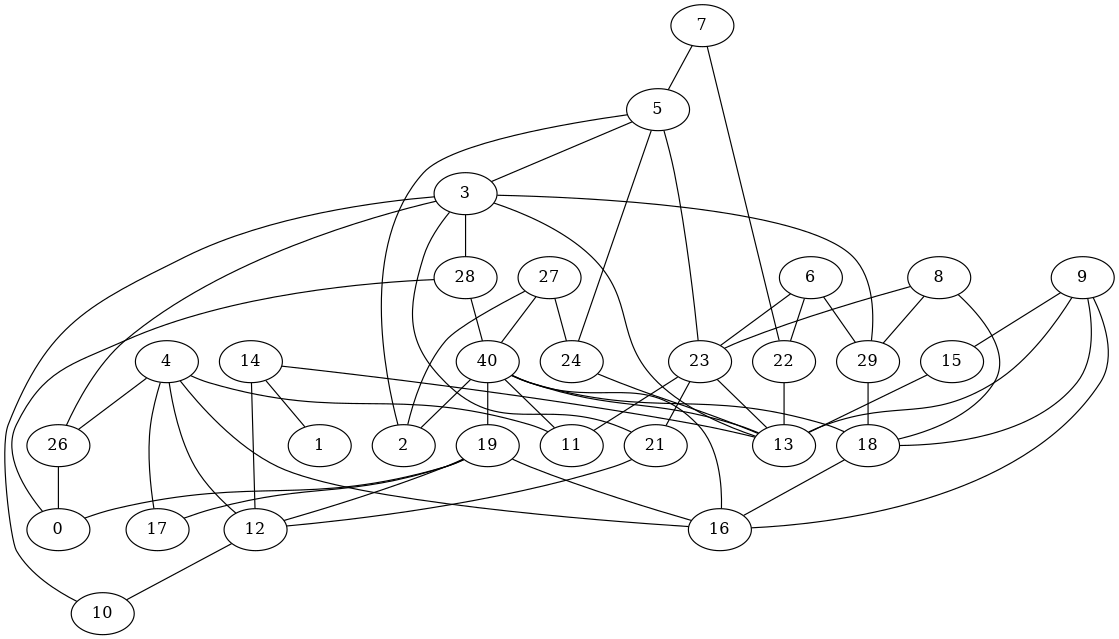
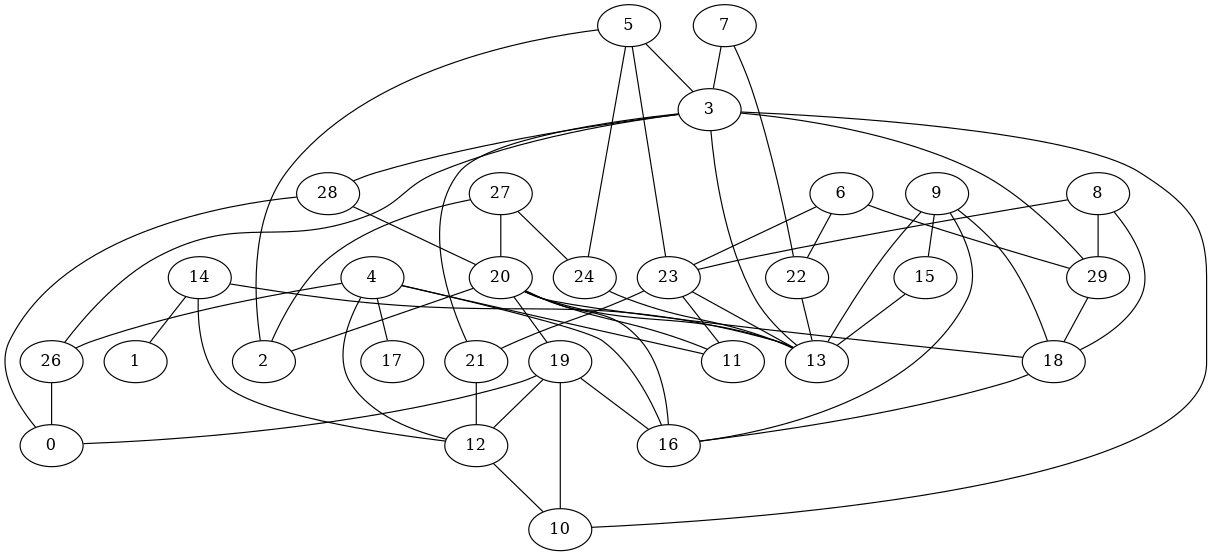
(680, 68) -> (717, 67)
(488, 362) -> (501, 278)
(324, 490) -> (560, 446)
